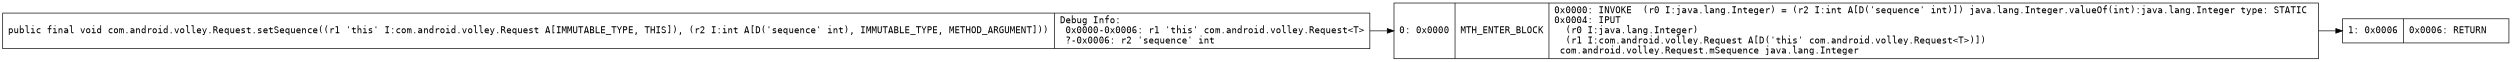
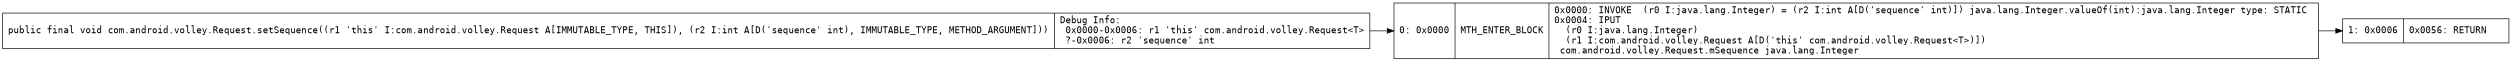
(2456, 31) -> (2456, 31)
